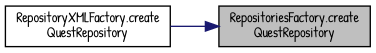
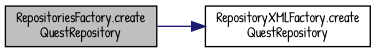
(188, 26) -> (174, 26)
